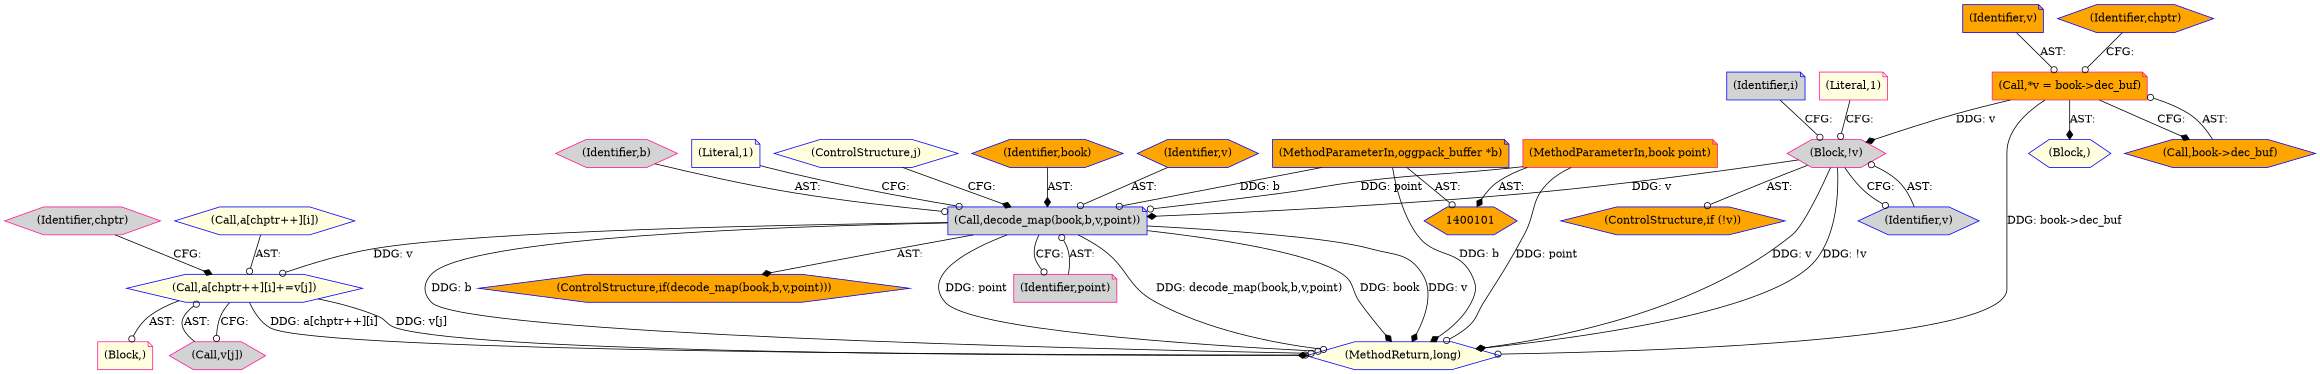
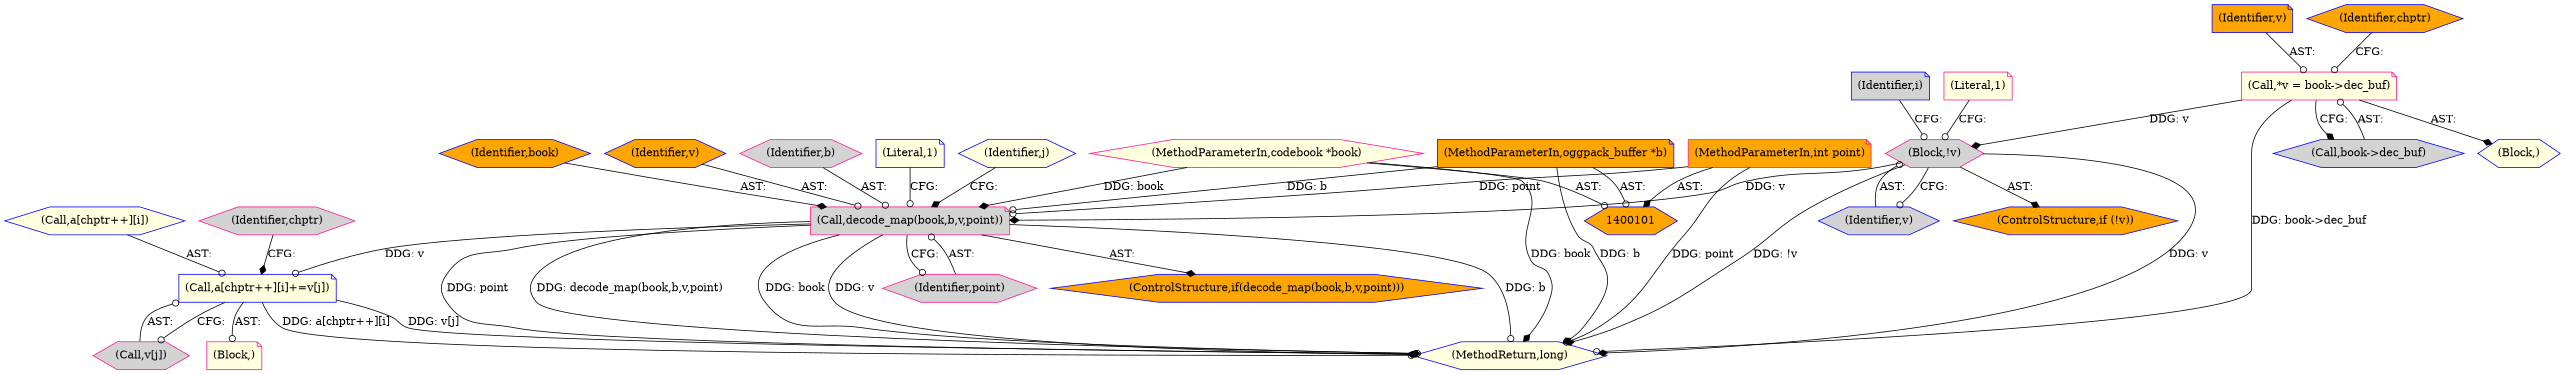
(2070, 86) -> (2319, 86)
(866, 153) -> (1017, 153)
none -> (1257, 153)
(1620, 153) -> (1780, 153)
(2220, 153) -> (2369, 153)
(1759, 185) -> (1995, 185)
(1047, 221) -> (910, 221)
(245, 288) -> (258, 288)
(1065, 288) -> (960, 288)
